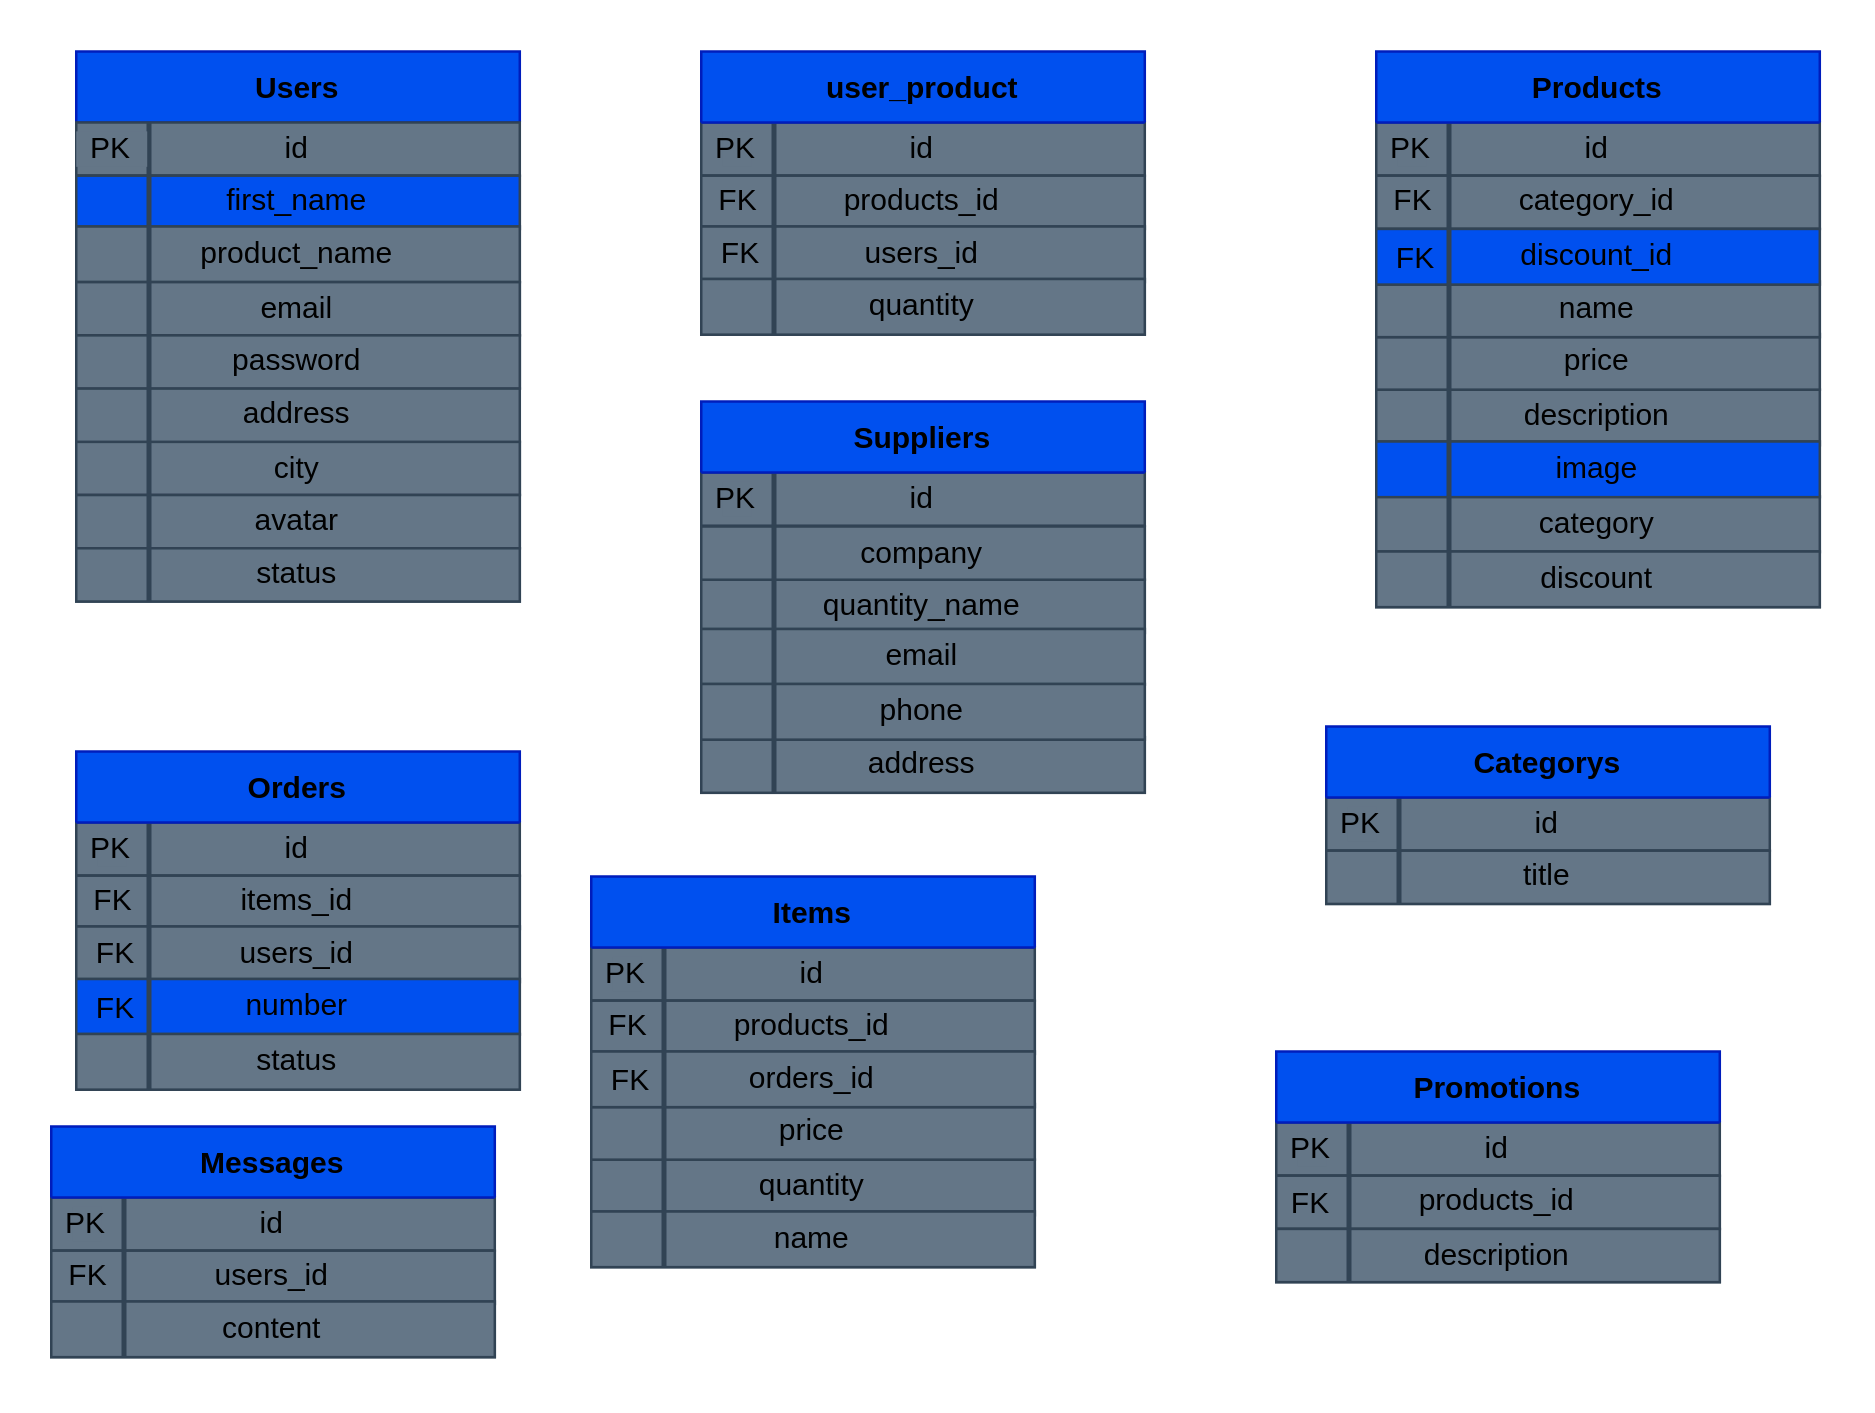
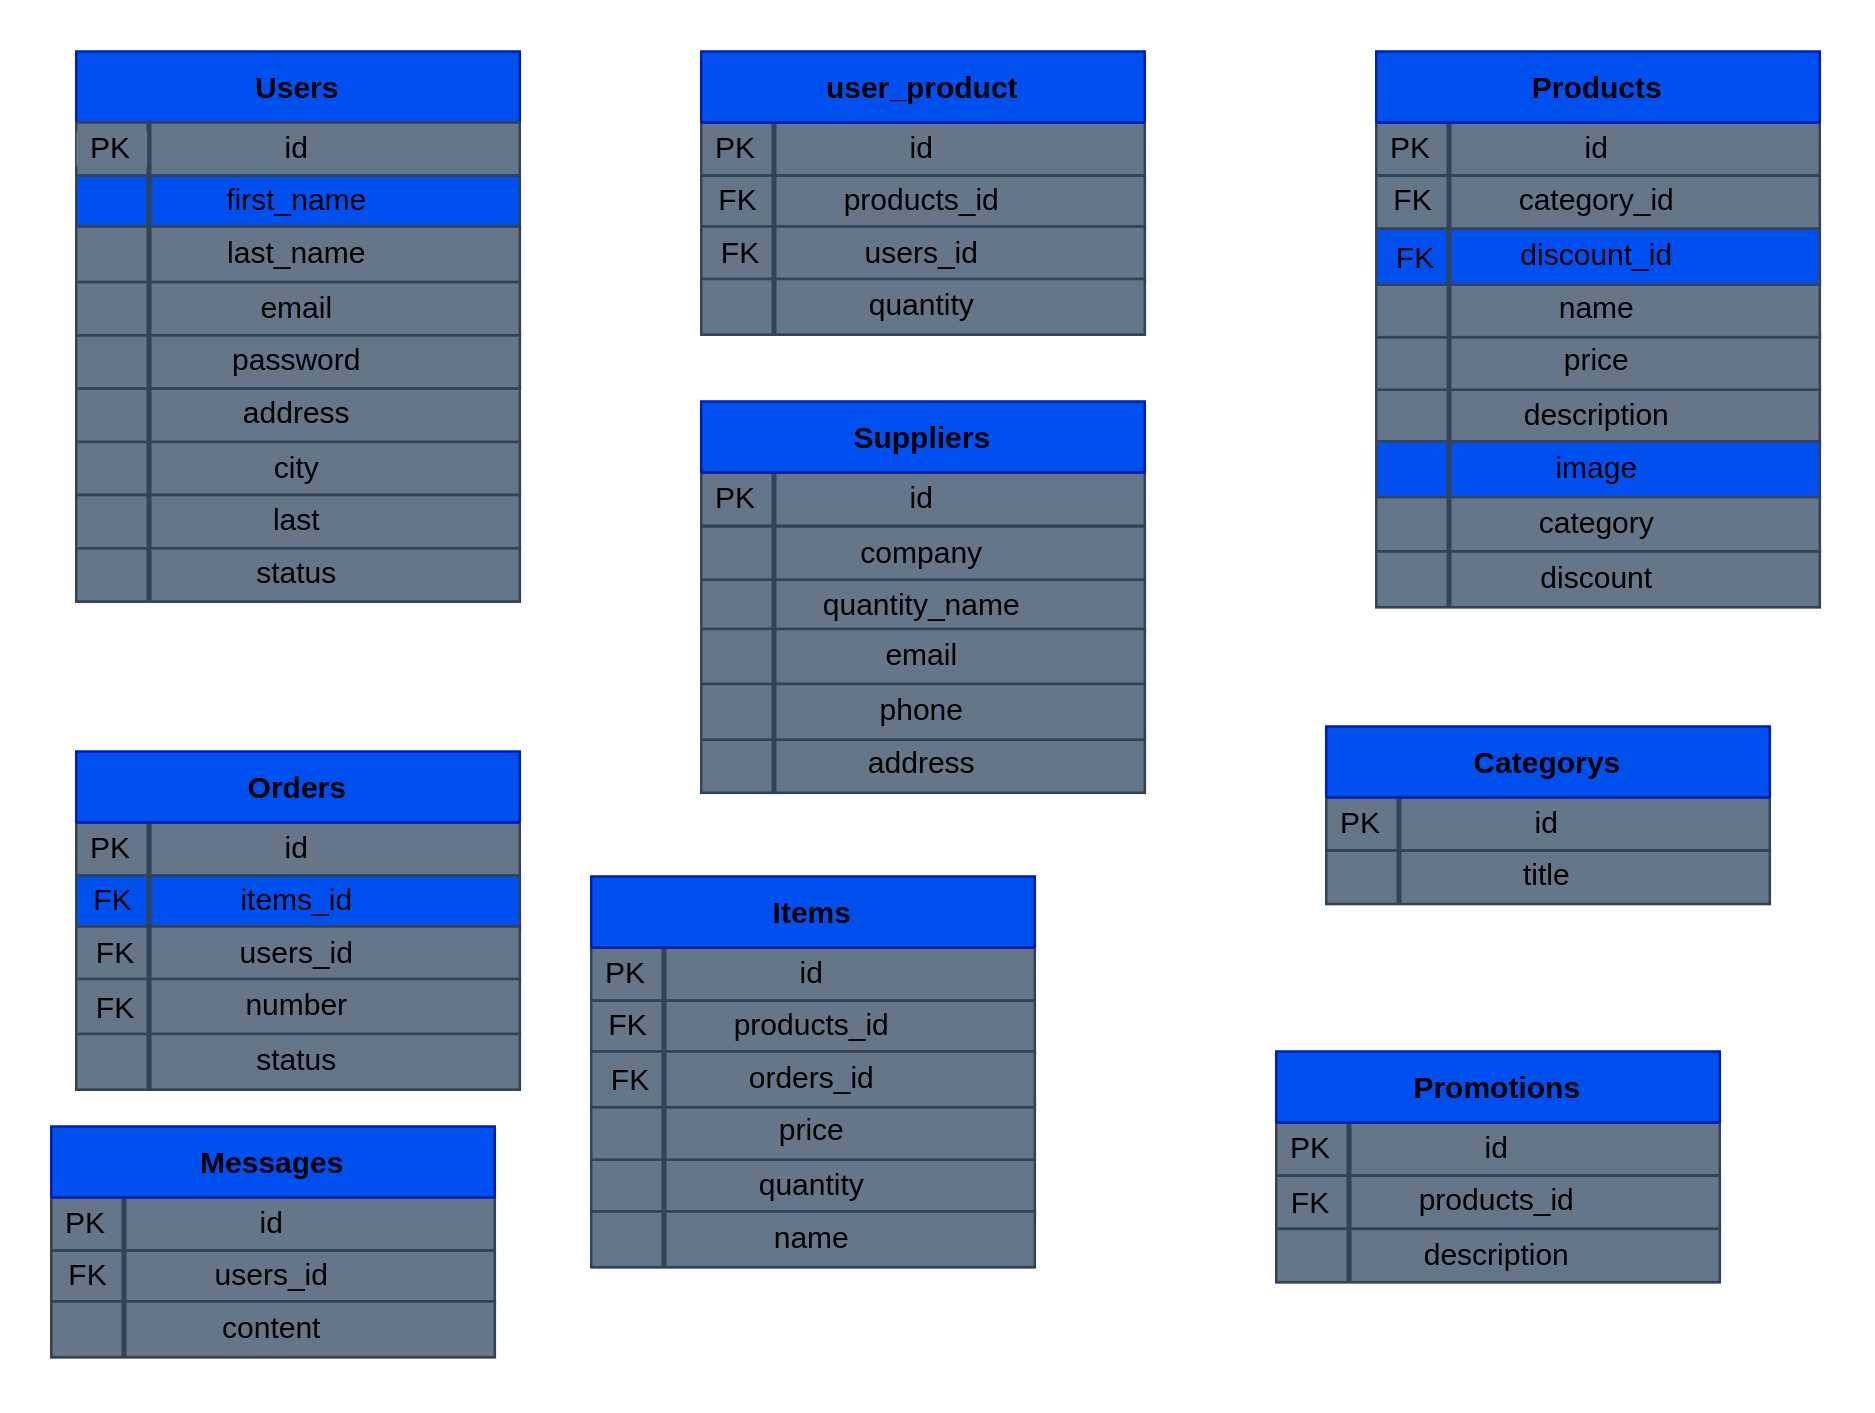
(298, 254) -> (298, 254)
(298, 521) -> (298, 521)
(298, 902) -> (298, 902)
(298, 1007) -> (298, 1007)
